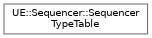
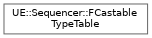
(76, 19) -> (76, 19)
